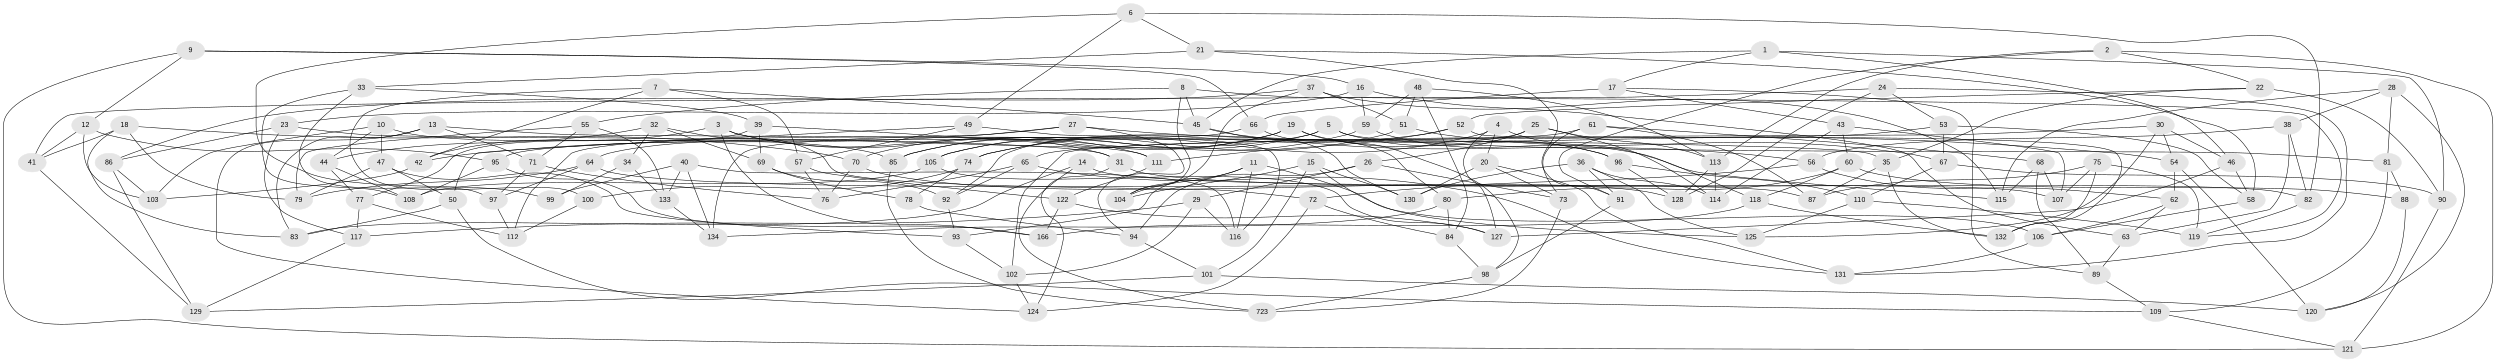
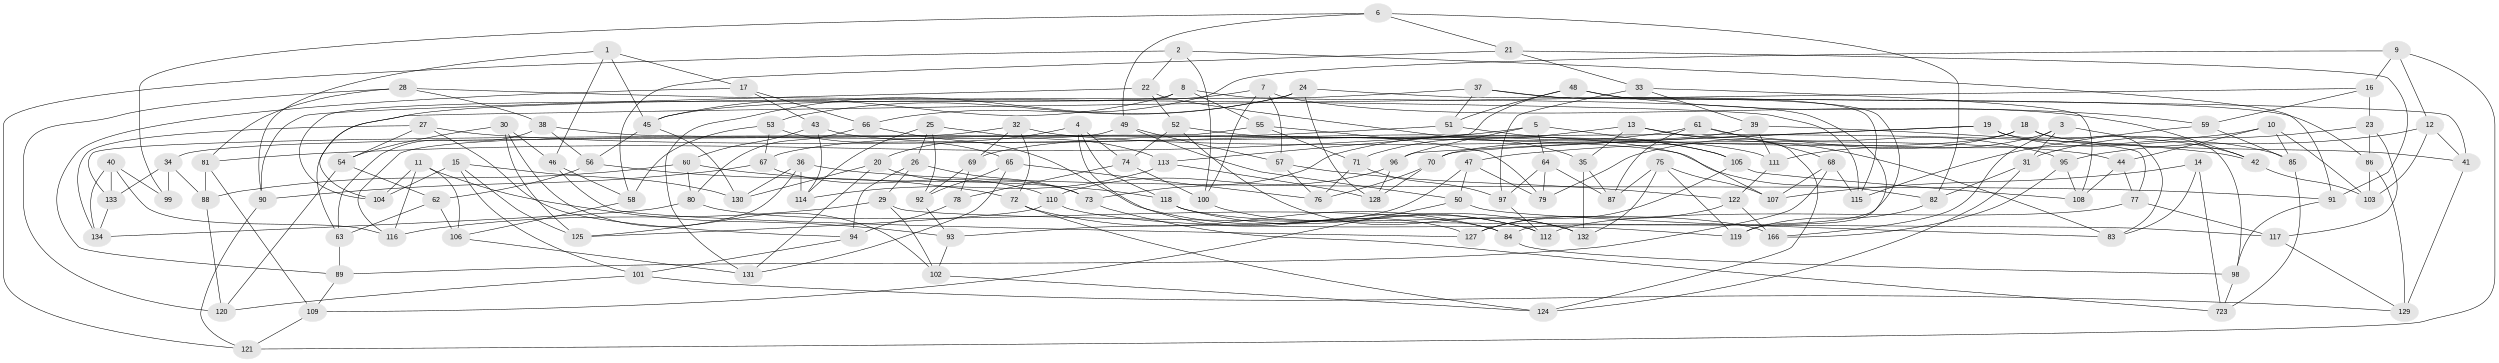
(1899, 70) -> (1210, 121)
none -> (187, 181)
